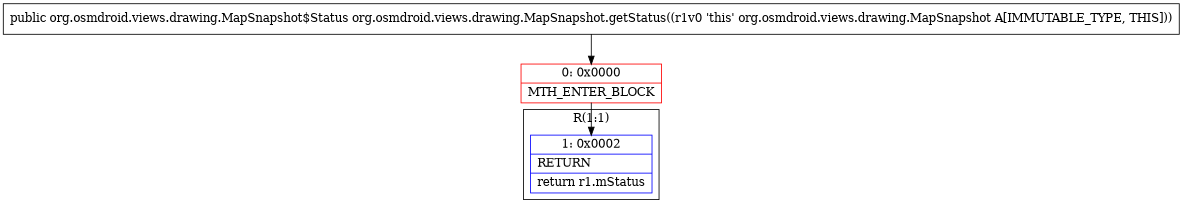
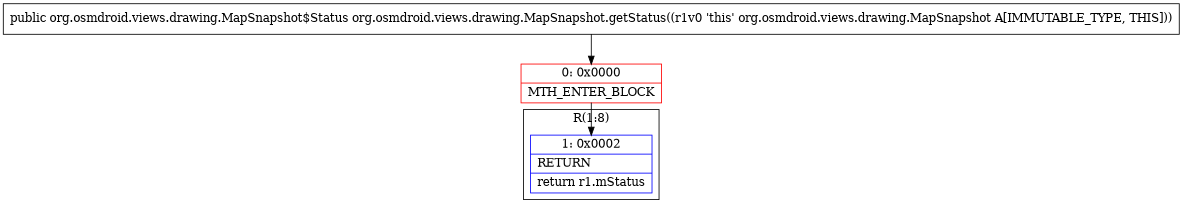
(591, 119) -> (591, 119)
